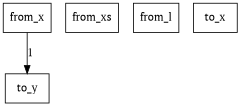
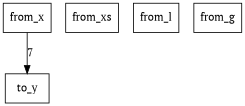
(215, 18) -> none
none -> (218, 18)
(30, 53) -> (30, 53)
